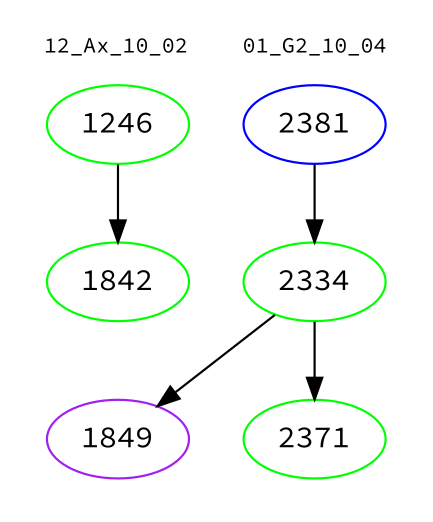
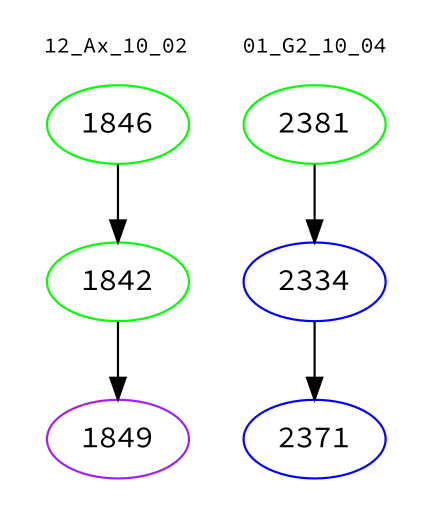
(118, 125) -> (118, 125)
(315, 125) -> (315, 125)
(315, 282) -> (315, 282)
(240, 342) -> (118, 350)
(315, 439) -> (315, 439)
